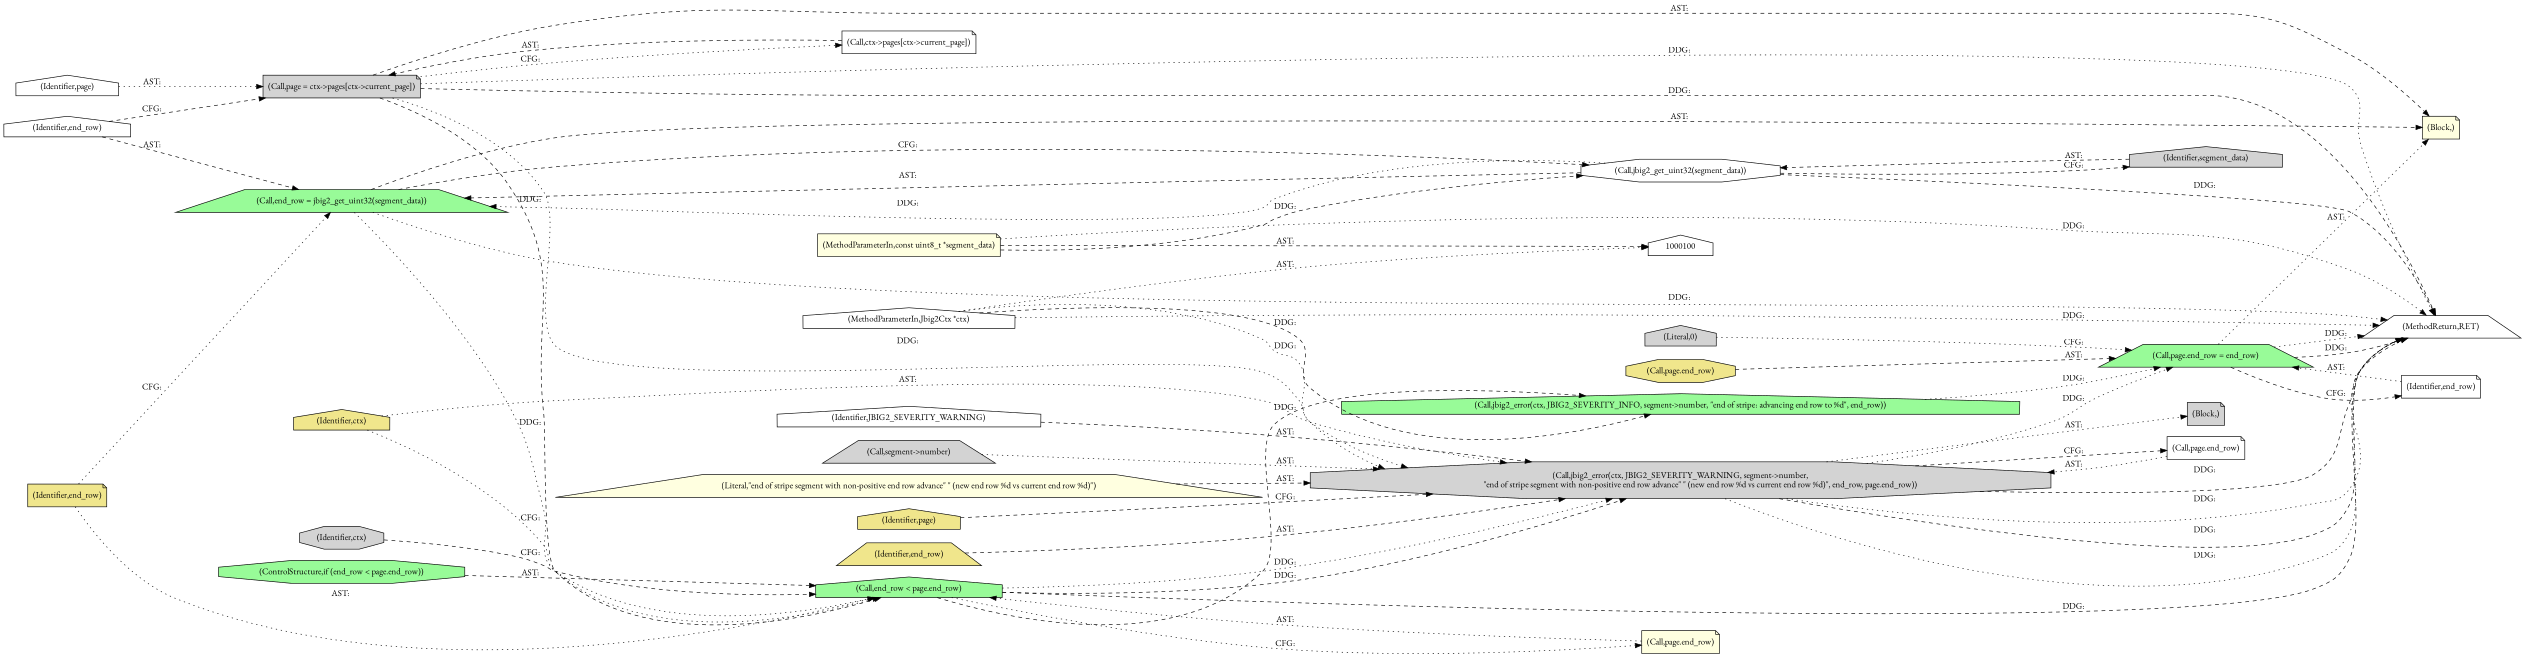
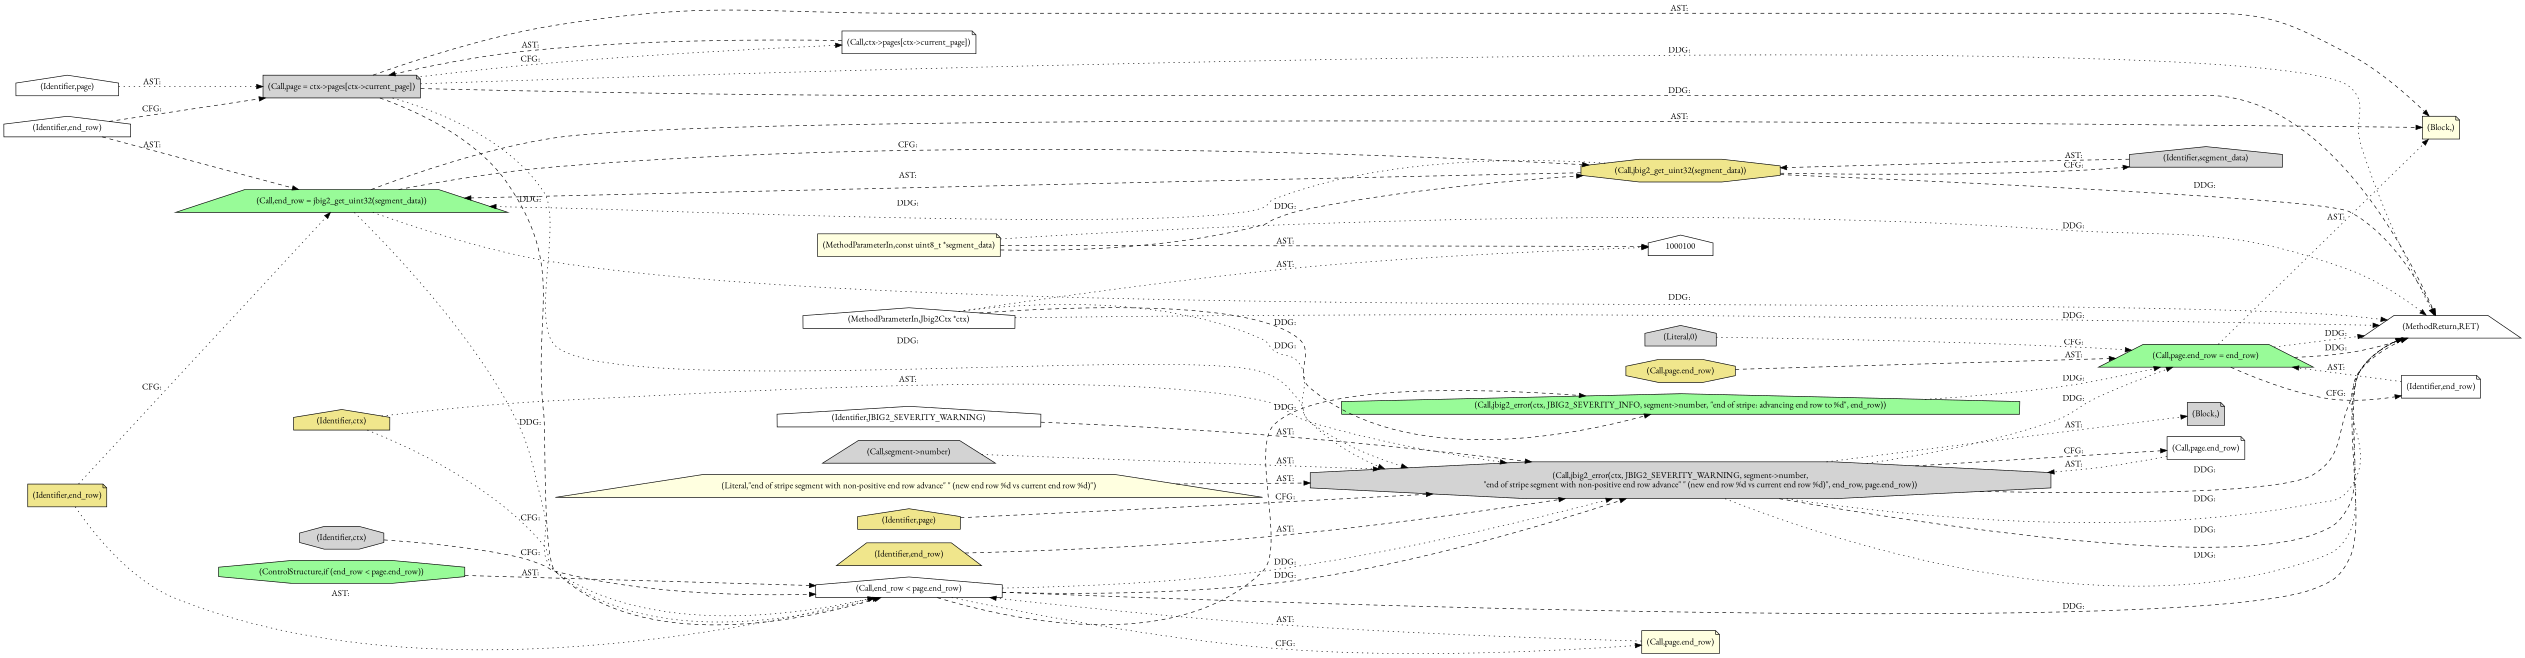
(1681, 171) -> (1681, 171)
(909, 588) -> (909, 588)
